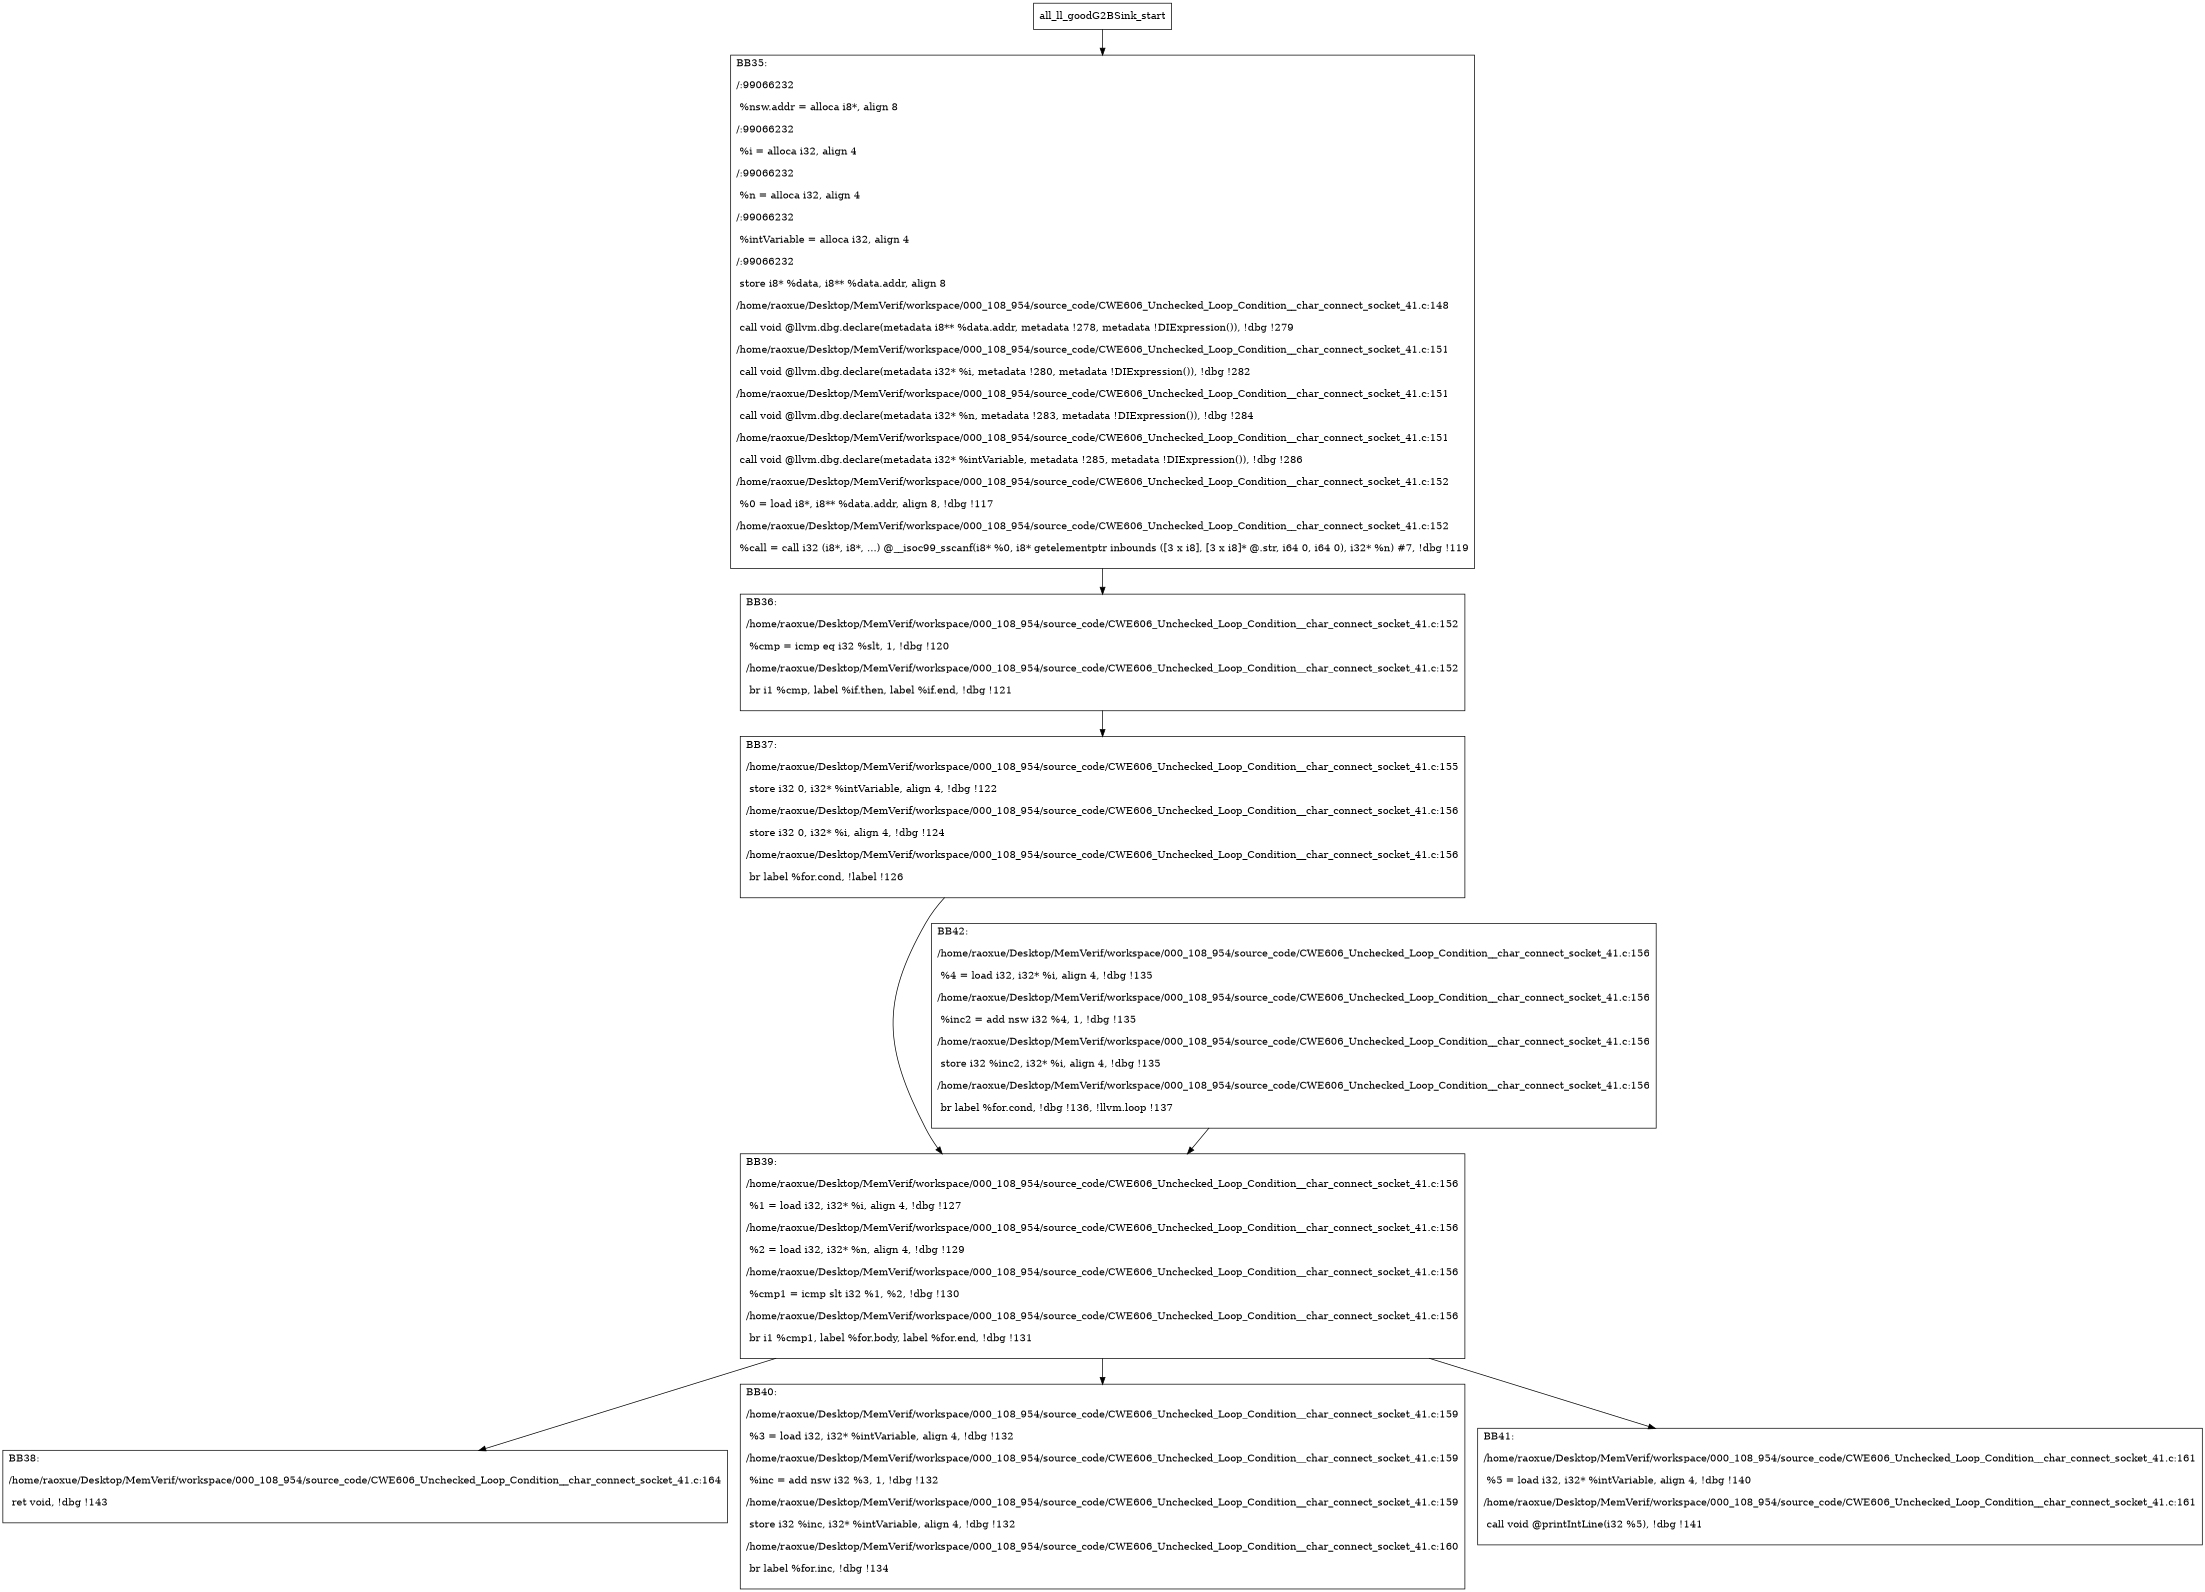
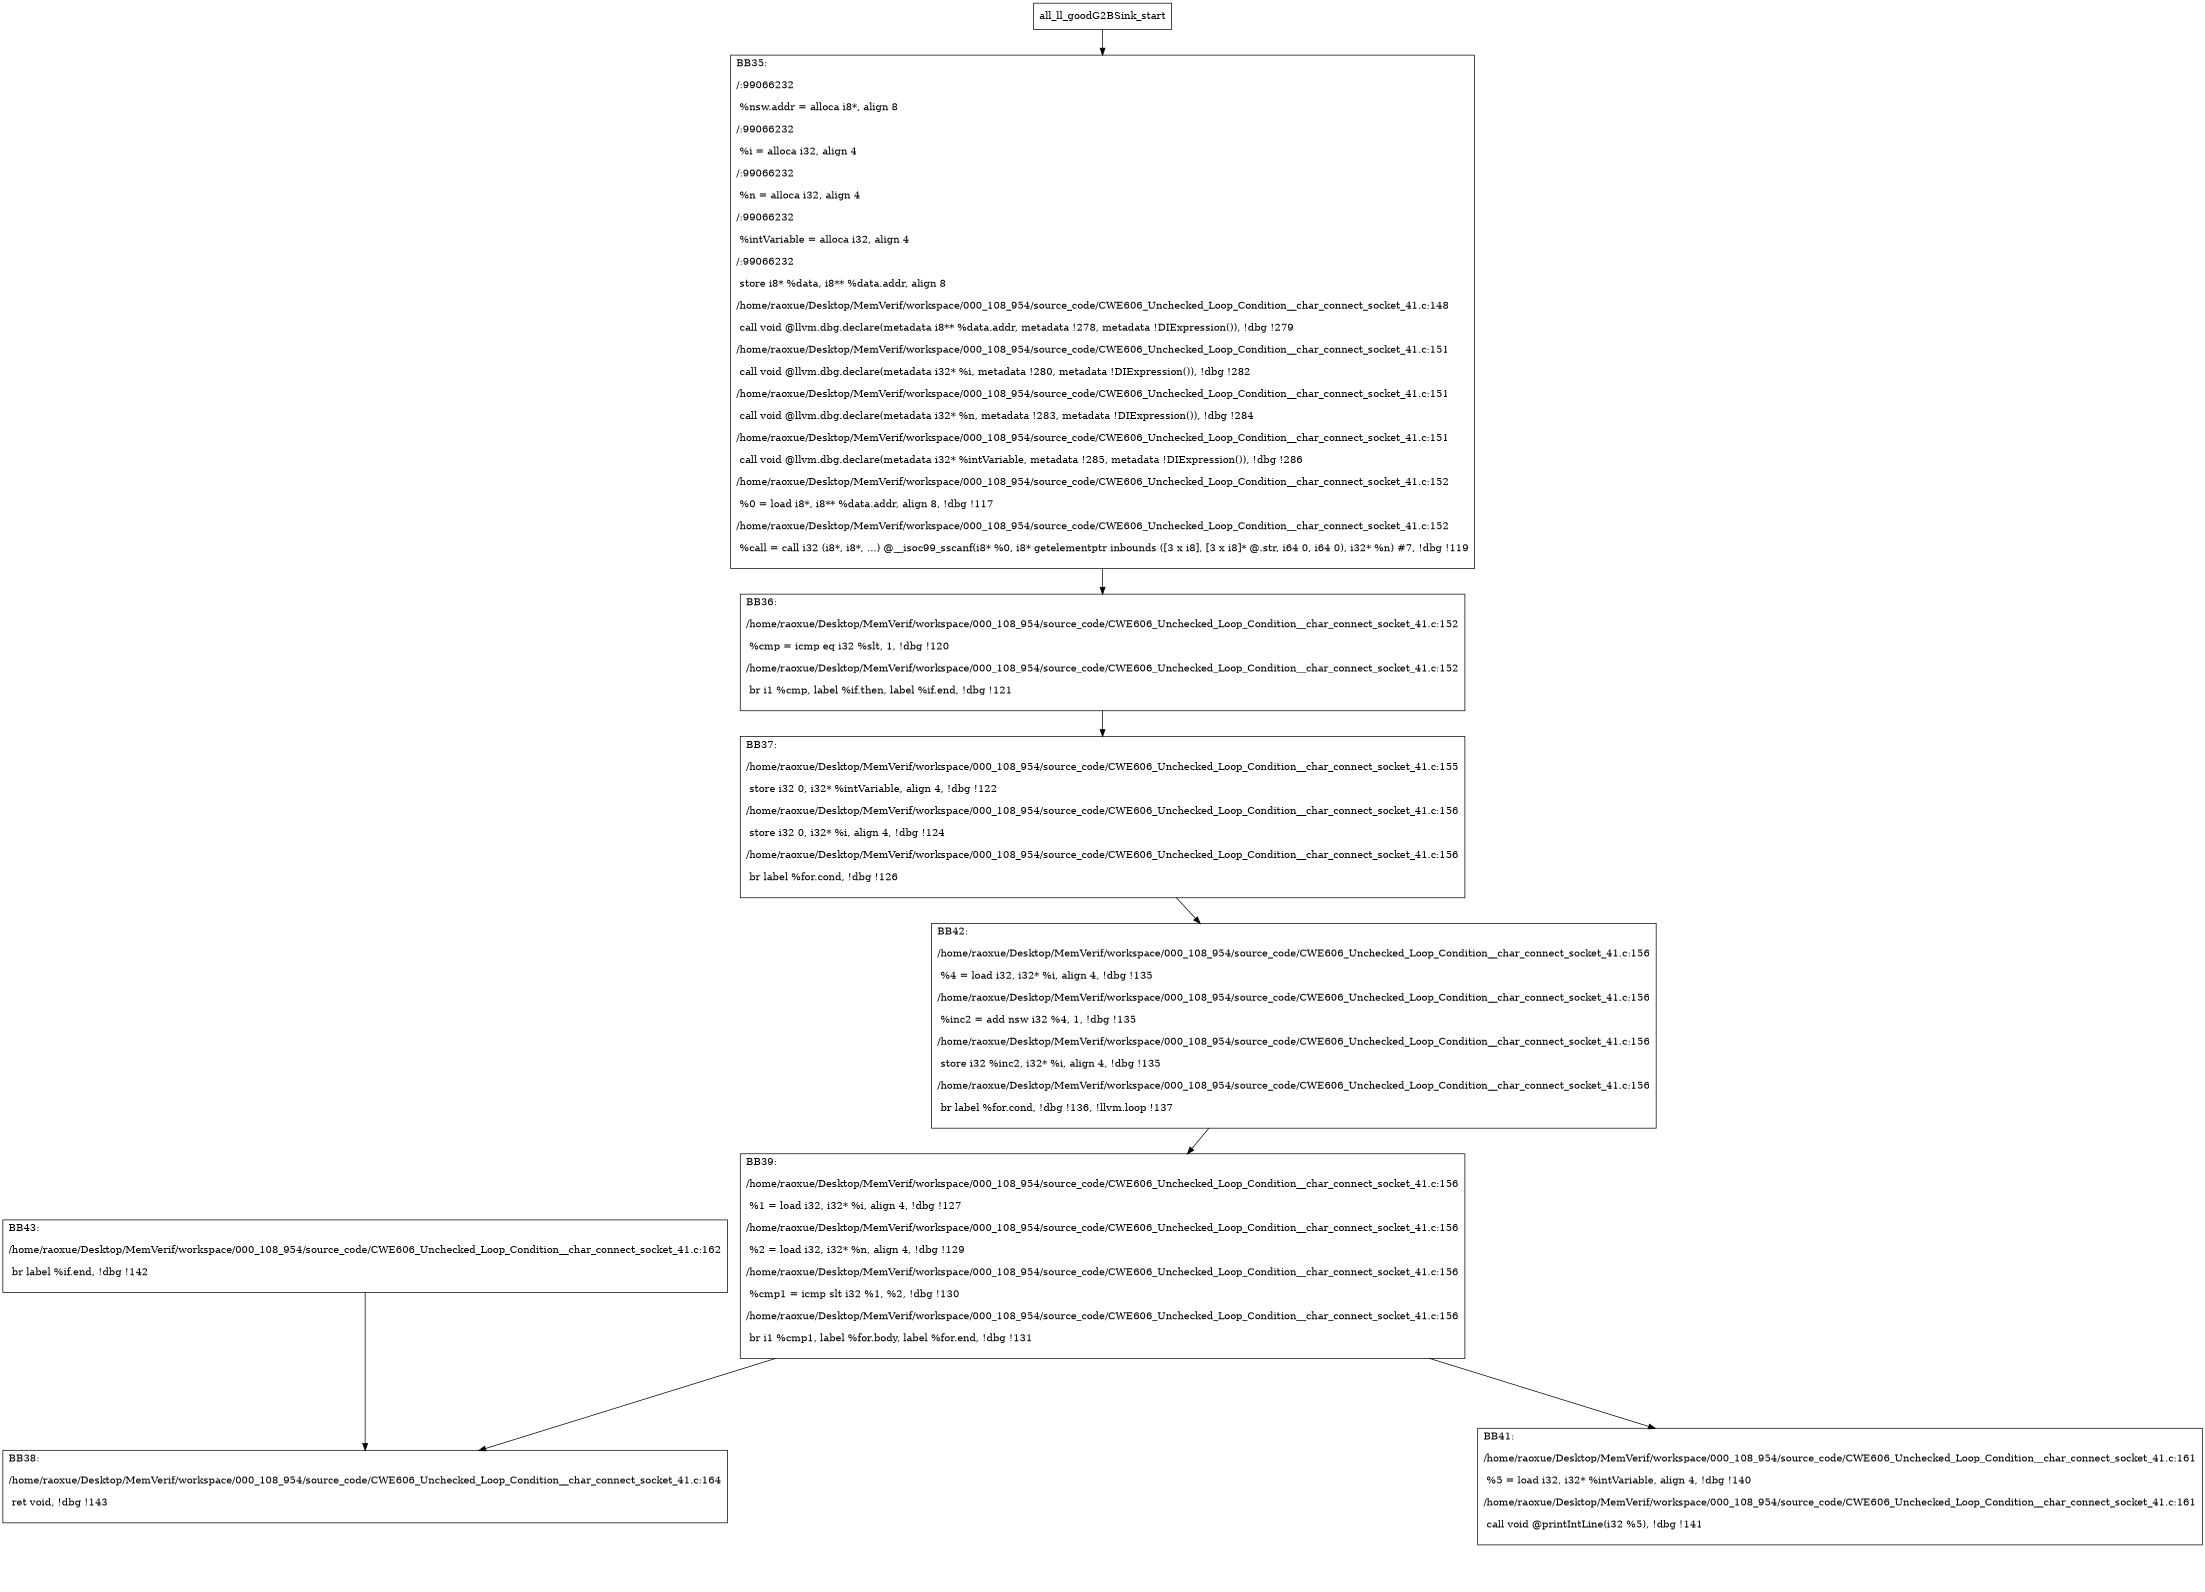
(825, 877) -> (822, 877)
(893, 1021) -> (1186, 908)
none -> (365, 1256)
(1103, 1487) -> none
